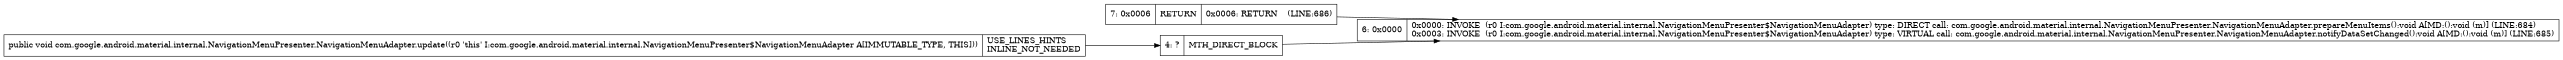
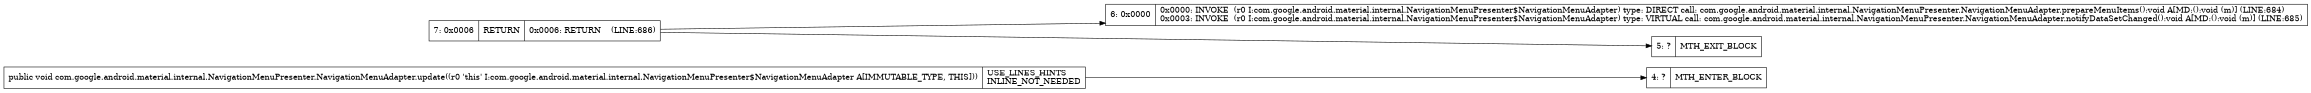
(1358, 43) -> none
(1233, 45) -> (1718, 77)
none -> (1707, 47)
